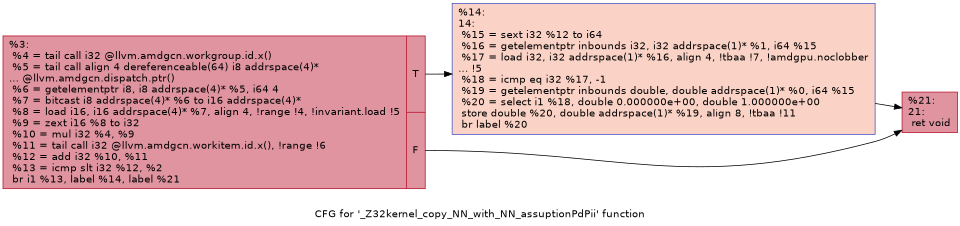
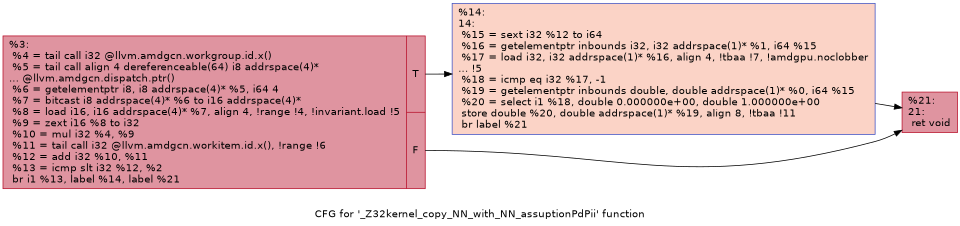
(493, 125) -> (493, 125)
